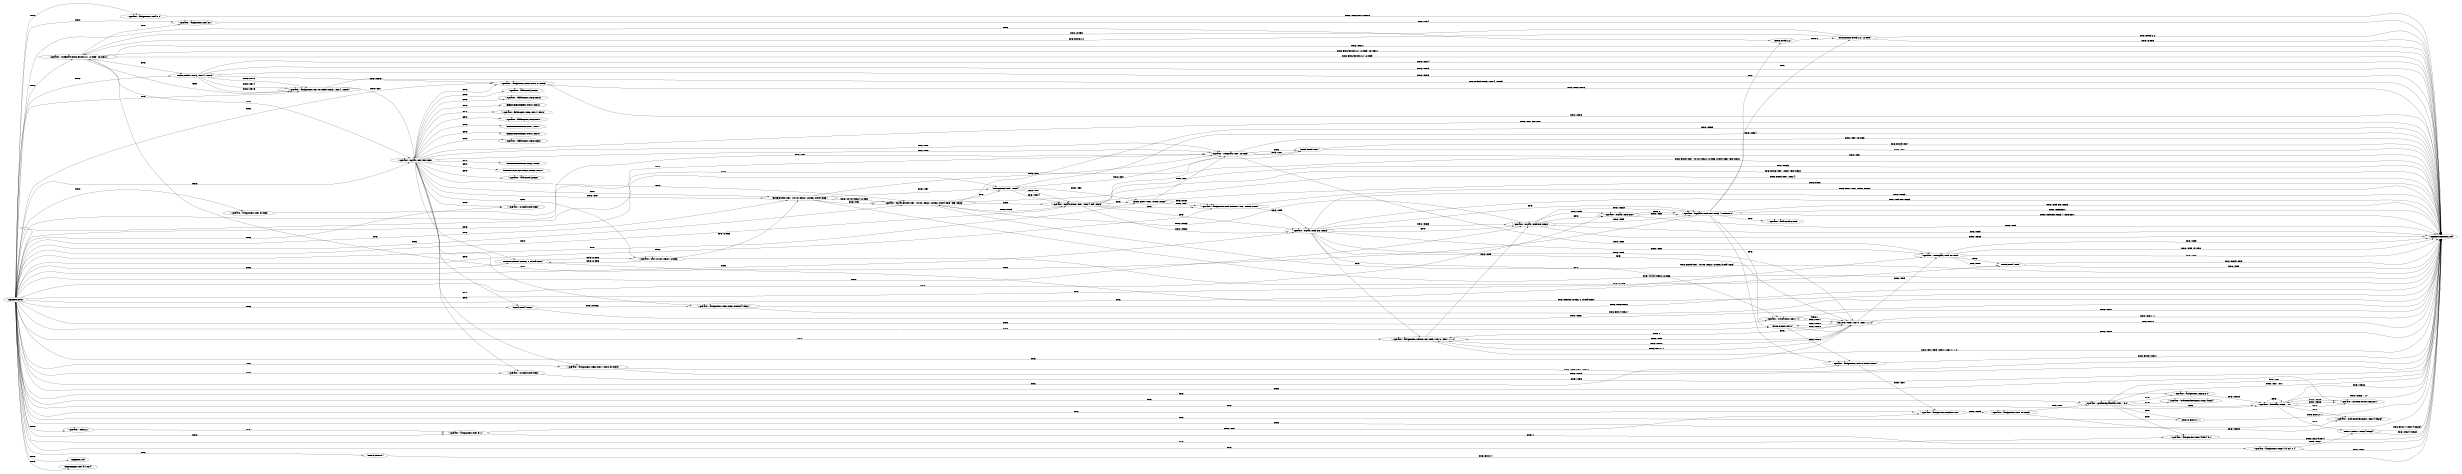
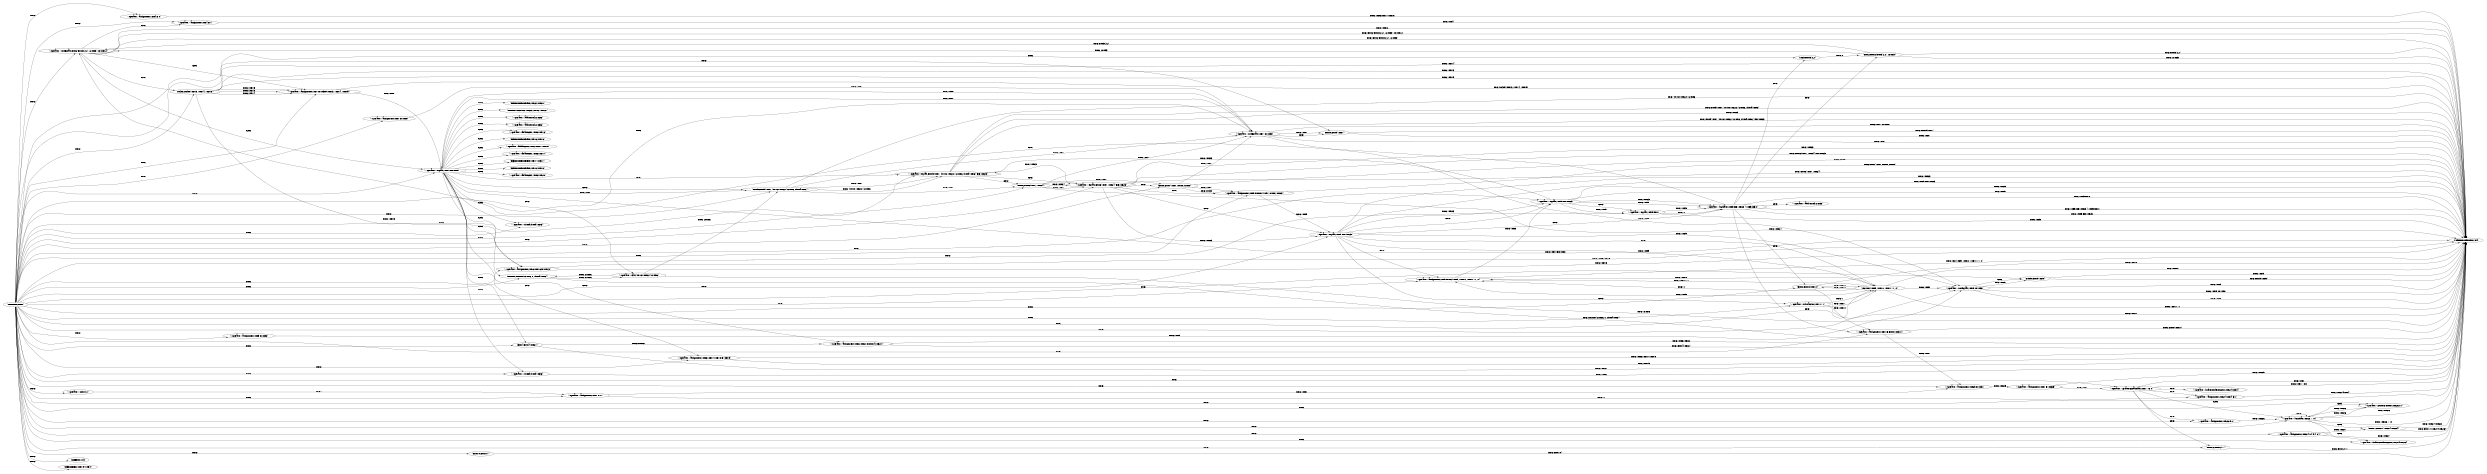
(1783, 41) -> (1808, 58)
none -> (249, 336)
(249, 364) -> (319, 367)
